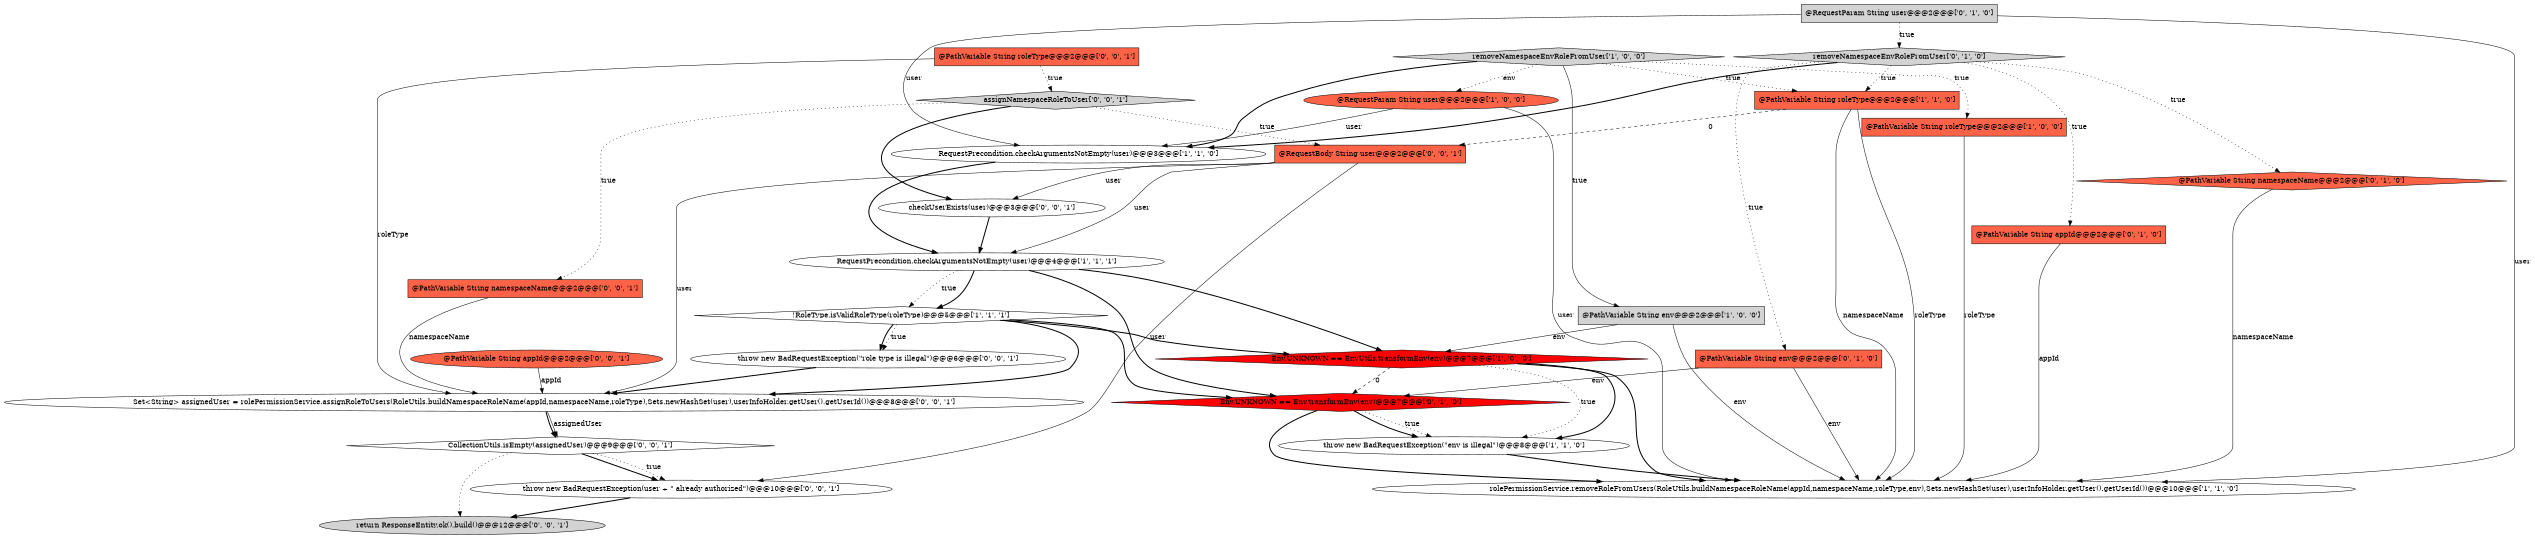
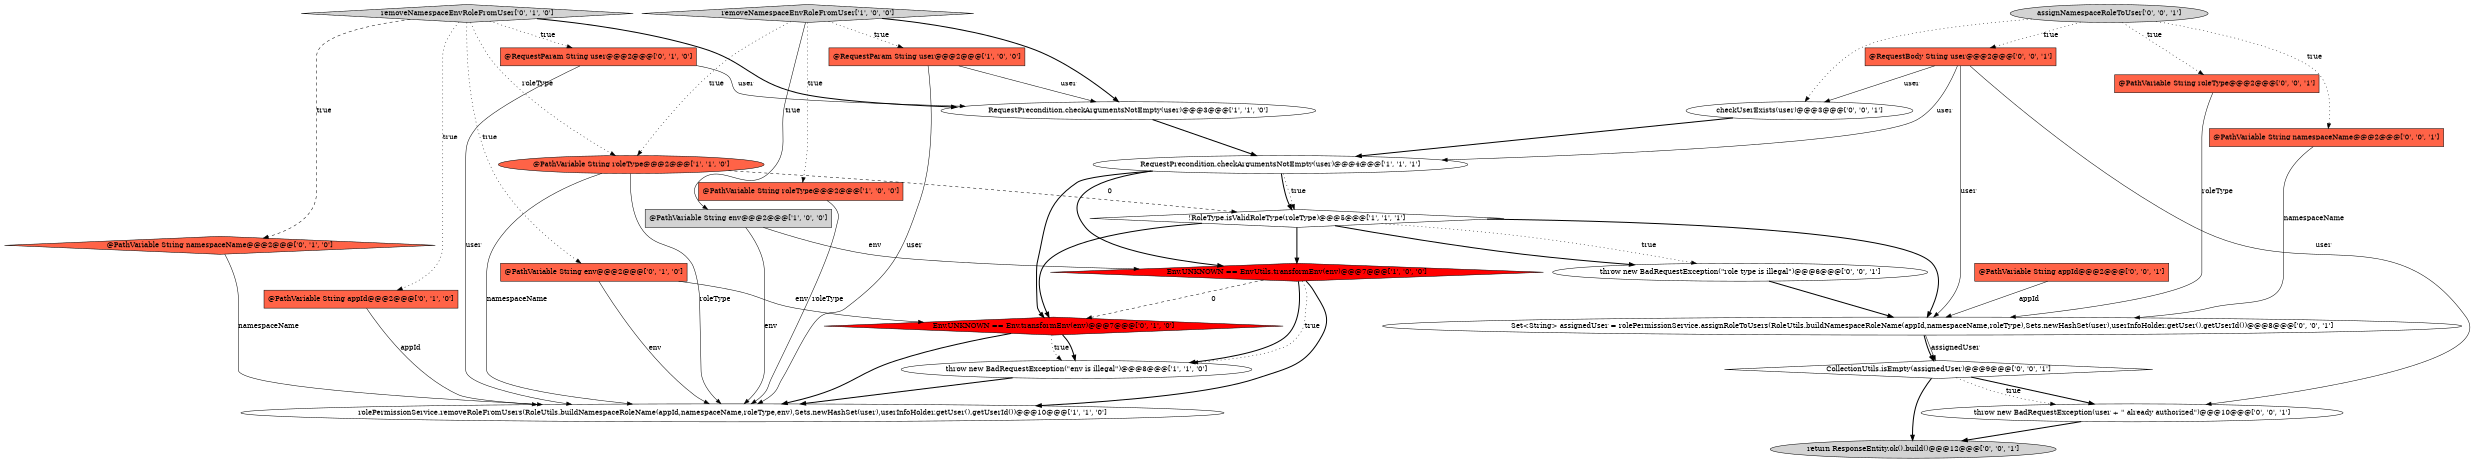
(1899, 13) -> (598, 57)
(1899, 33) -> (528, 34)
(1045, 76) -> (2161, 47)
(1509, 79) -> (882, 35)
(1889, 79) -> (538, 84)
(2134, 93) -> (317, 107)
(1056, 100) -> (2109, 13)
(1431, 100) -> (927, 57)
(1857, 100) -> (631, 165)
(1625, 128) -> (980, 189)
(902, 134) -> (1909, 34)
(537, 359) -> (2072, 272)
(473, 472) -> (1916, 405)
